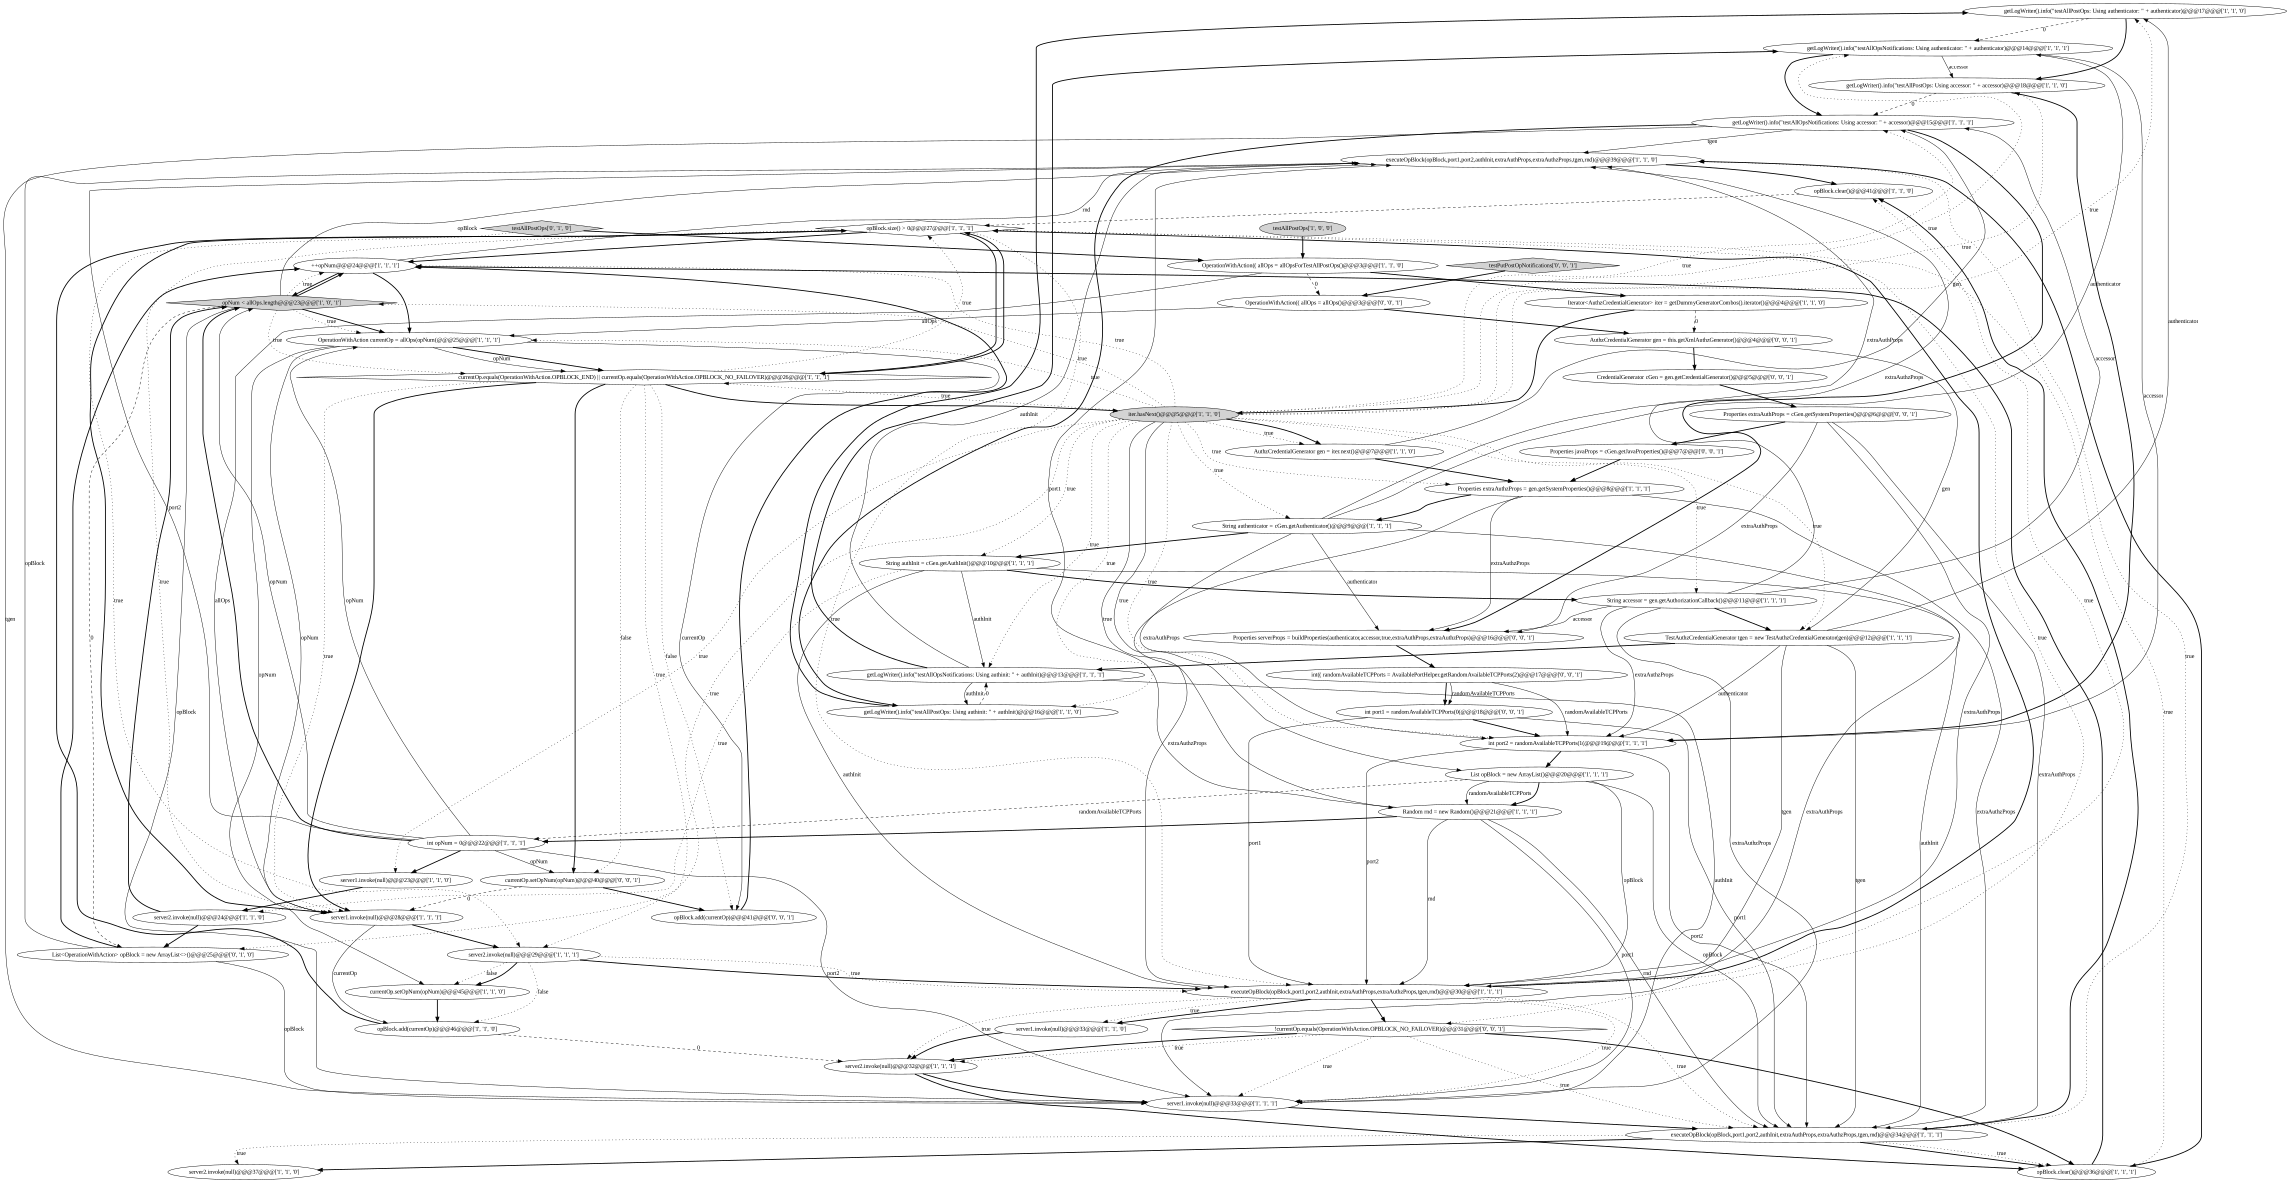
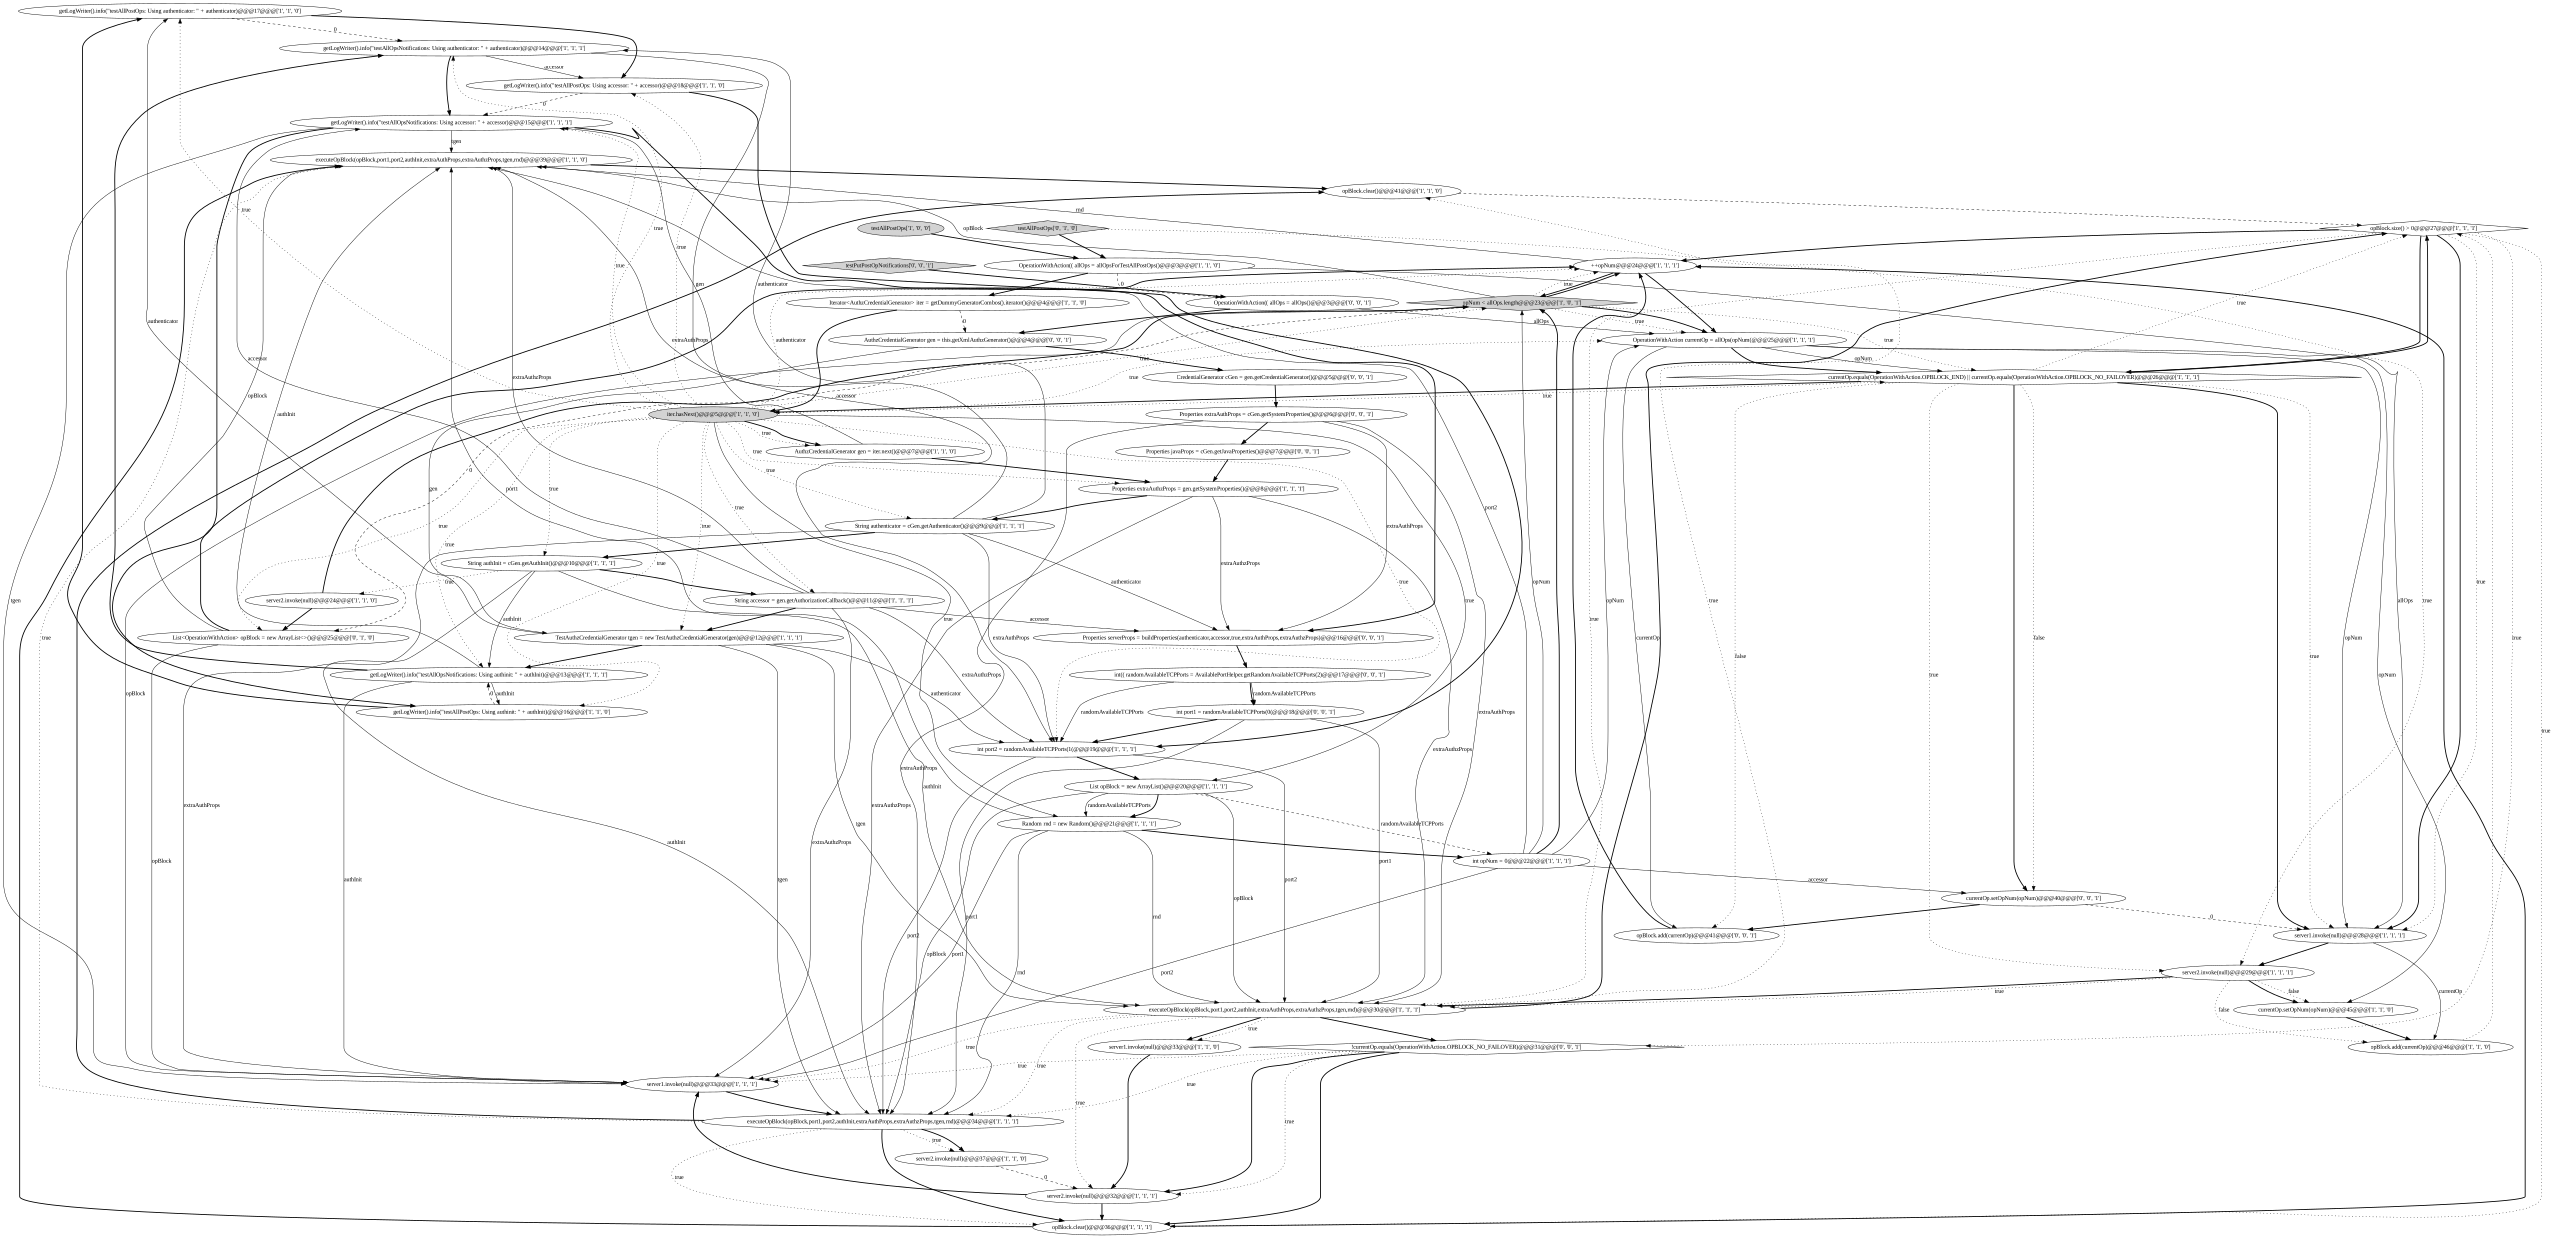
(1120, 340) -> (791, 340)
(57, 378) -> (2493, 637)
(539, 862) -> (1818, 880)
(396, 880) -> none
(668, 1048) -> (1035, 1177)
